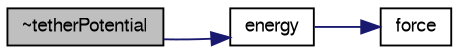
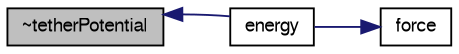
(187, 39) -> (206, 15)
